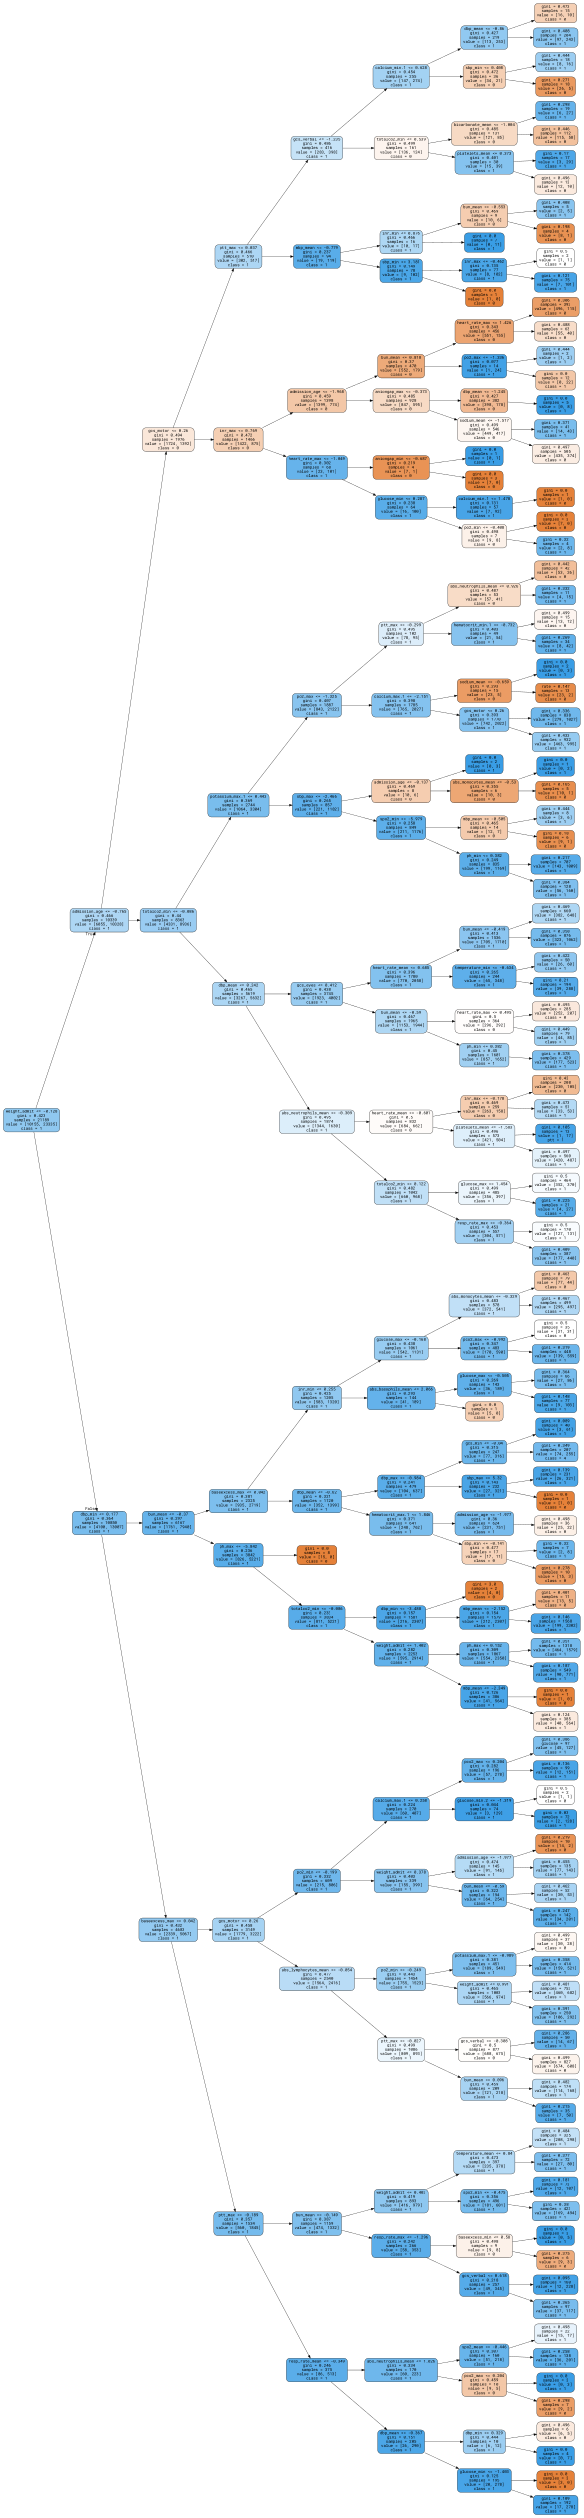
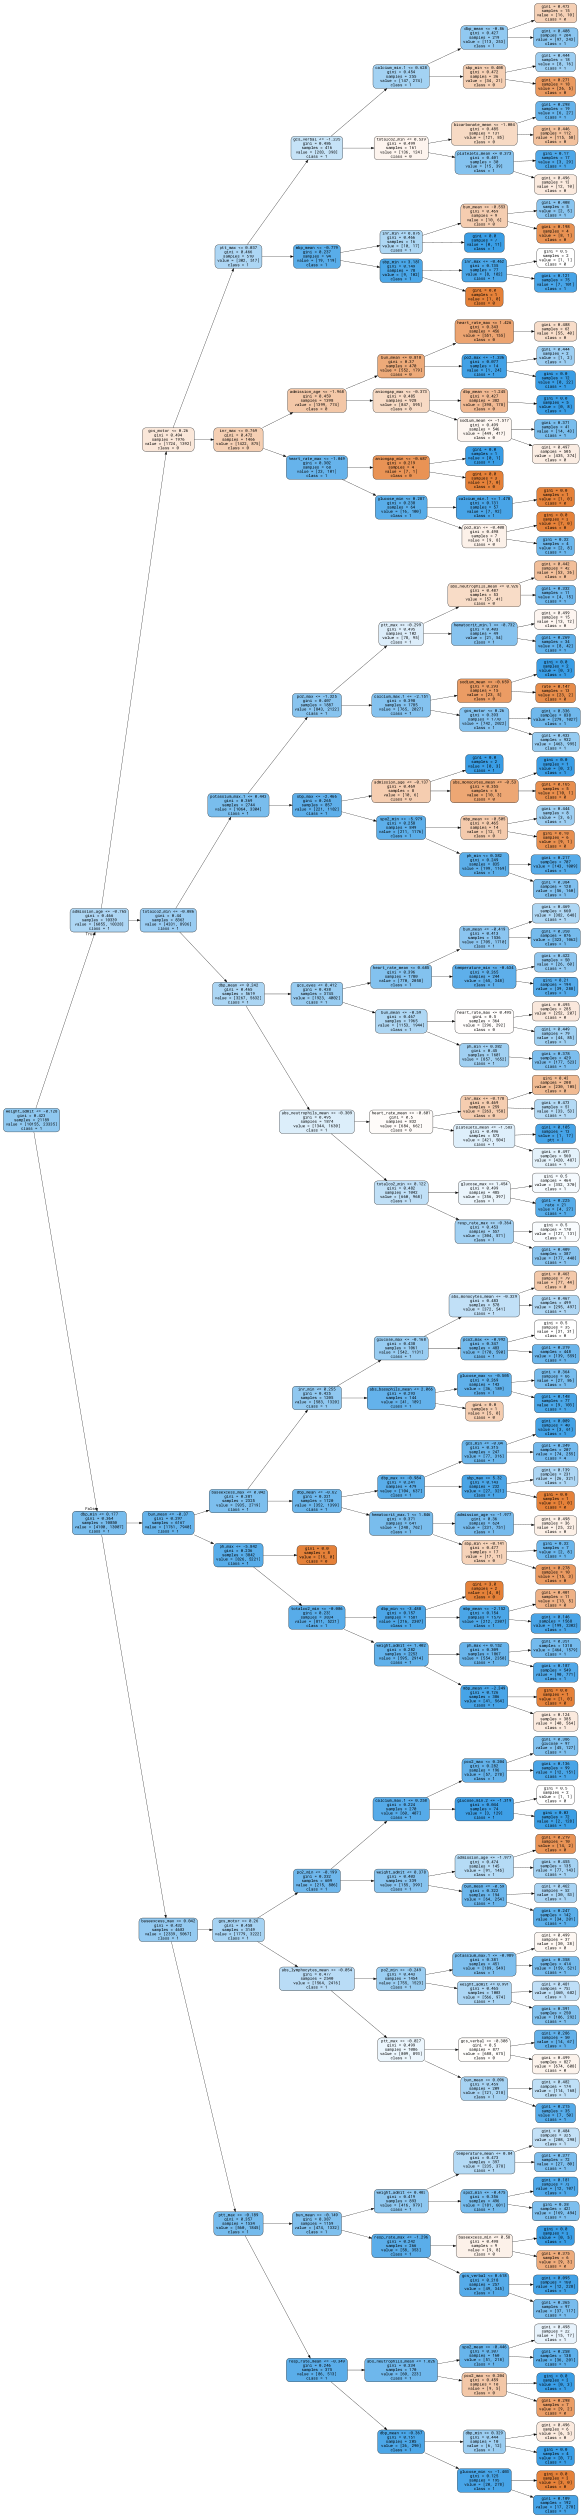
(556, 307) -> none
(556, 380) -> (556, 380)
(556, 1207) -> (556, 1207)
(556, 1477) -> (556, 1477)
